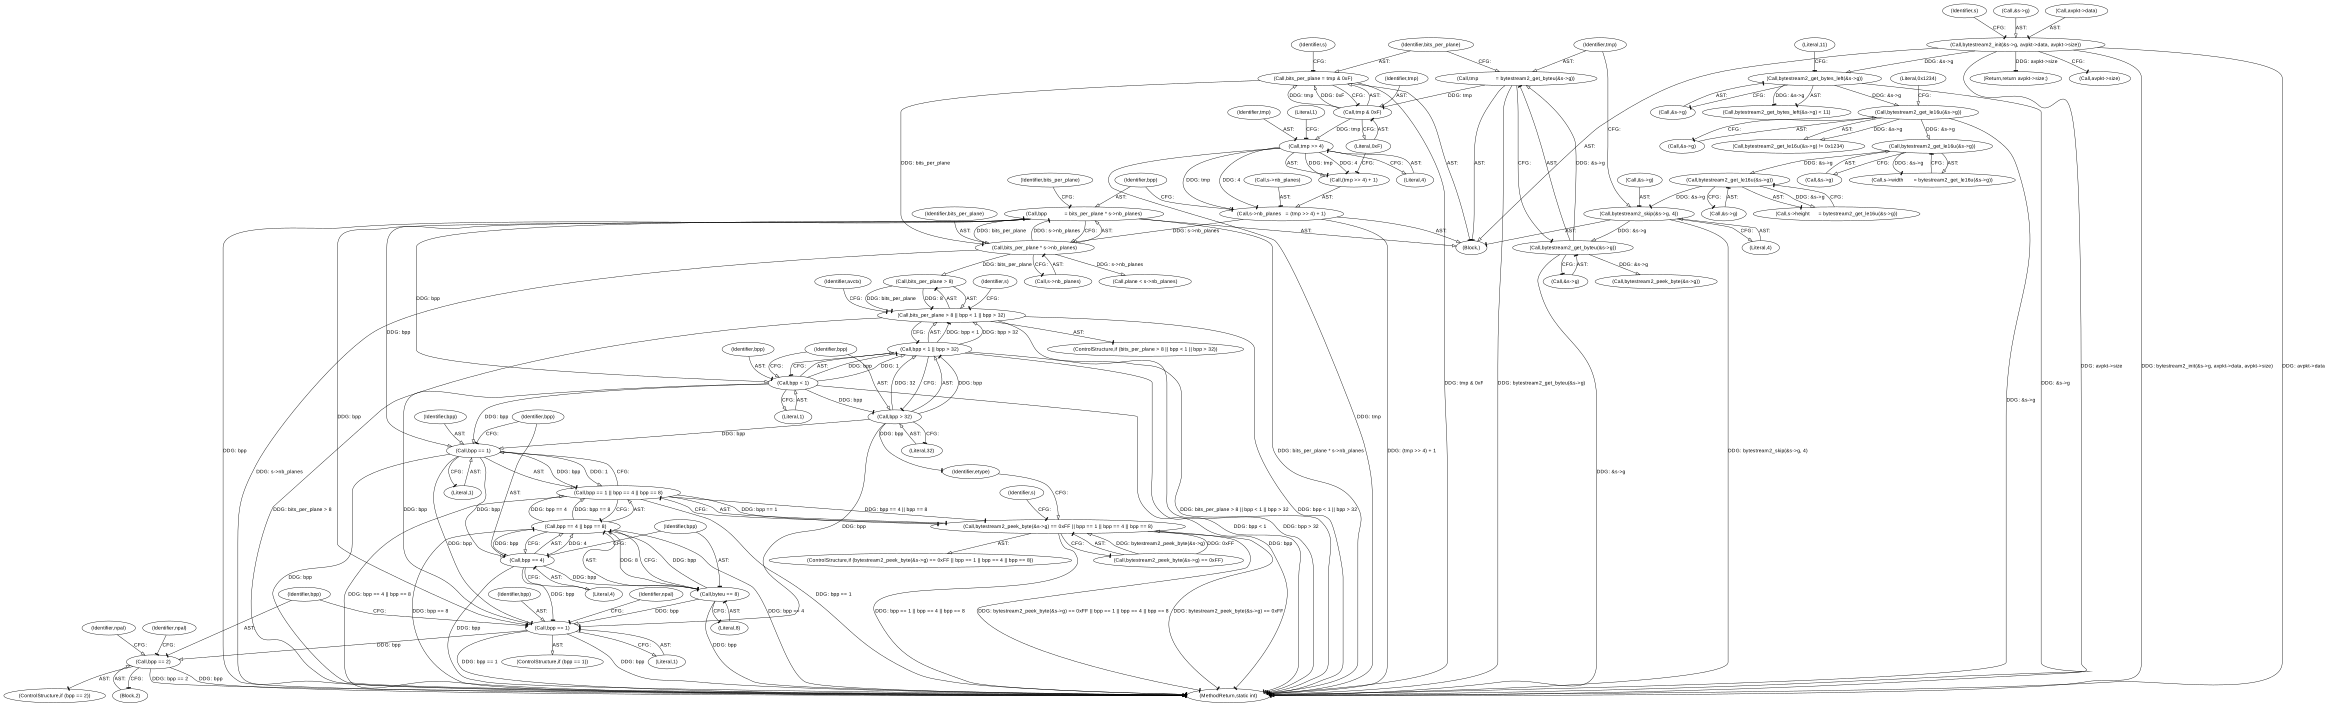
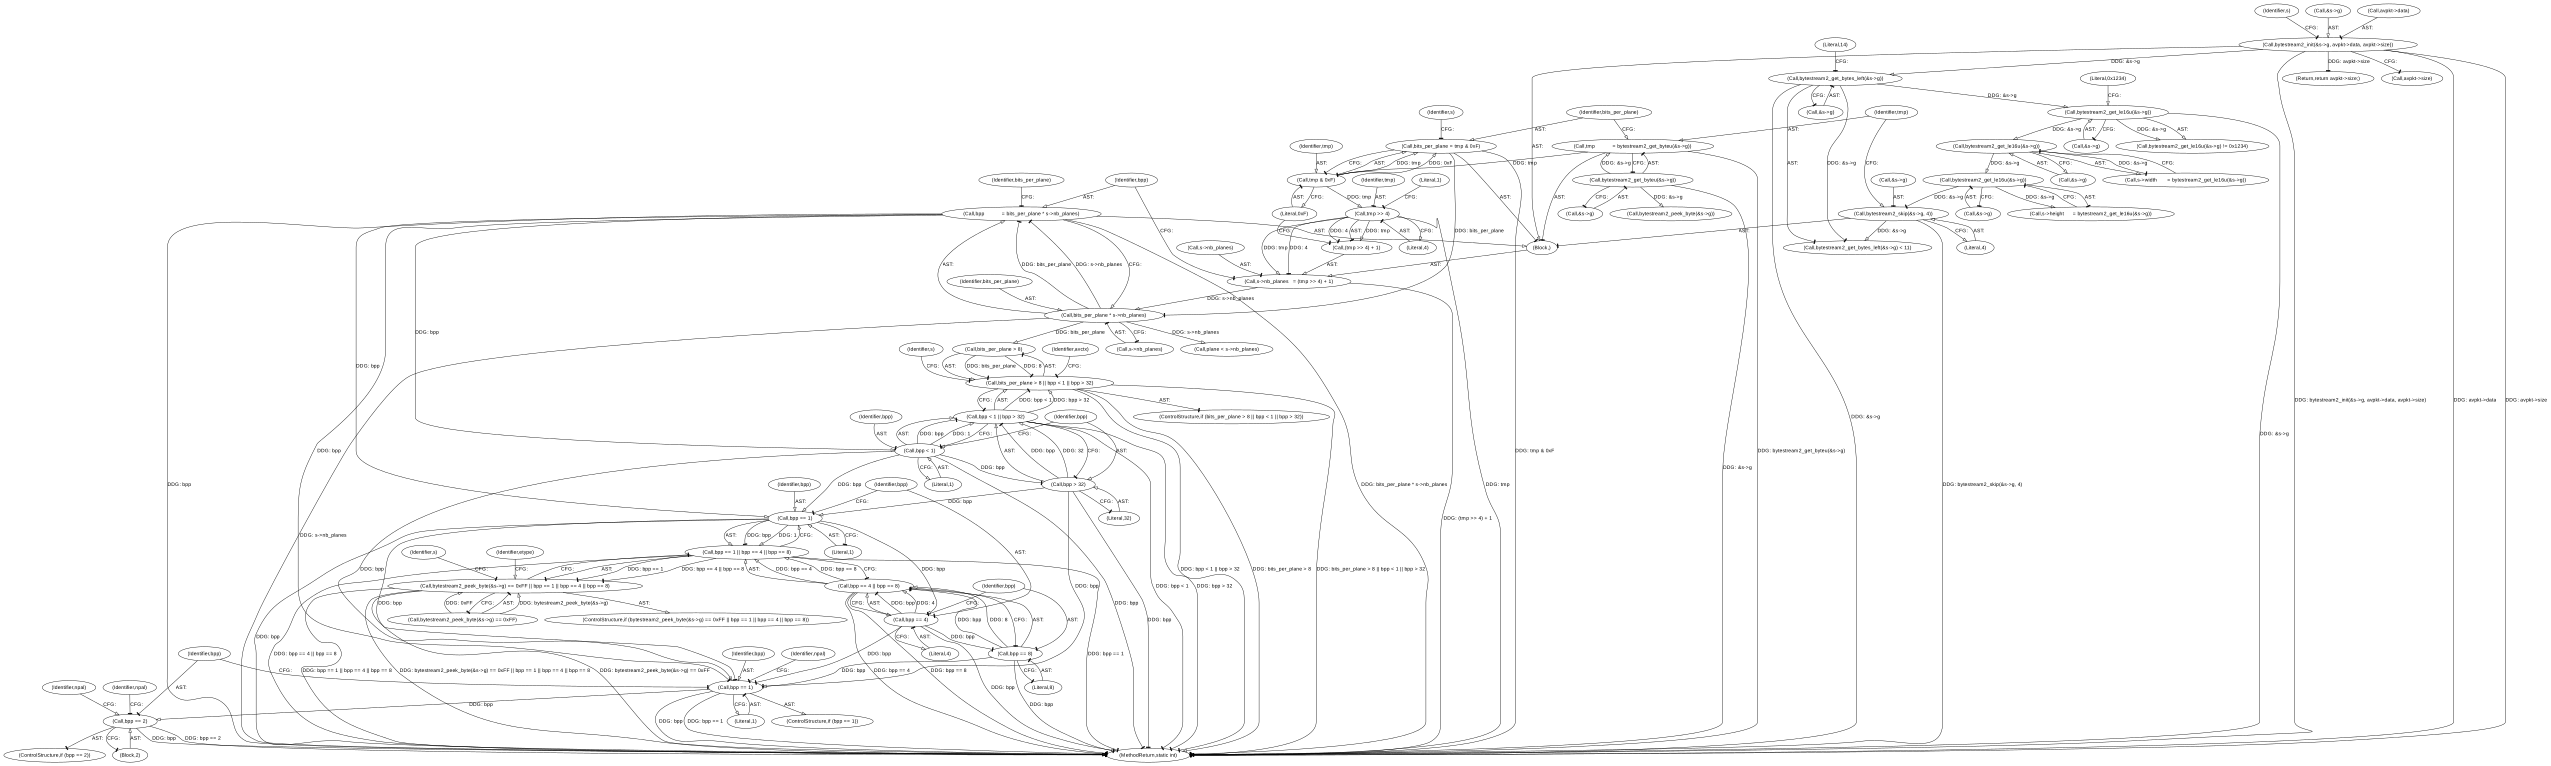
(1815, 45) -> (1835, 45)
(1398, 224) -> (1429, 263)
(1613, 231) -> (1877, 229)
(898, 458) -> (1145, 609)
(720, 594) -> (1015, 654)
